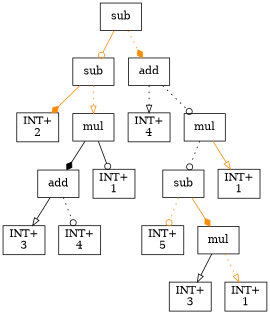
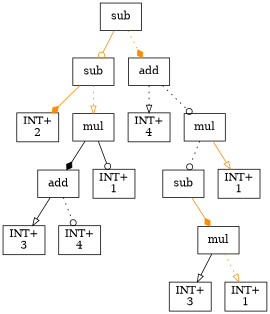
(163, 240) -> none
